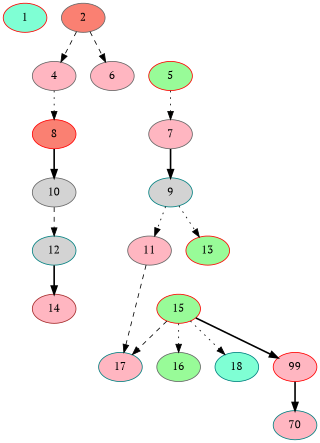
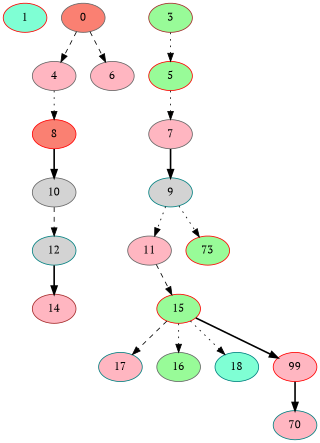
(83, 18) -> (83, 18)
none -> (171, 18)
(208, 251) -> (208, 251)
(136, 305) -> (162, 276)
